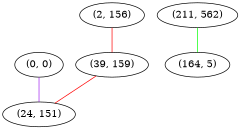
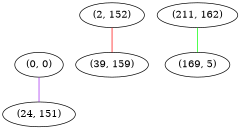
(112, 15) -> (112, 15)
(197, 15) -> (197, 15)
(197, 65) -> (197, 65)
(76, 90) -> none
